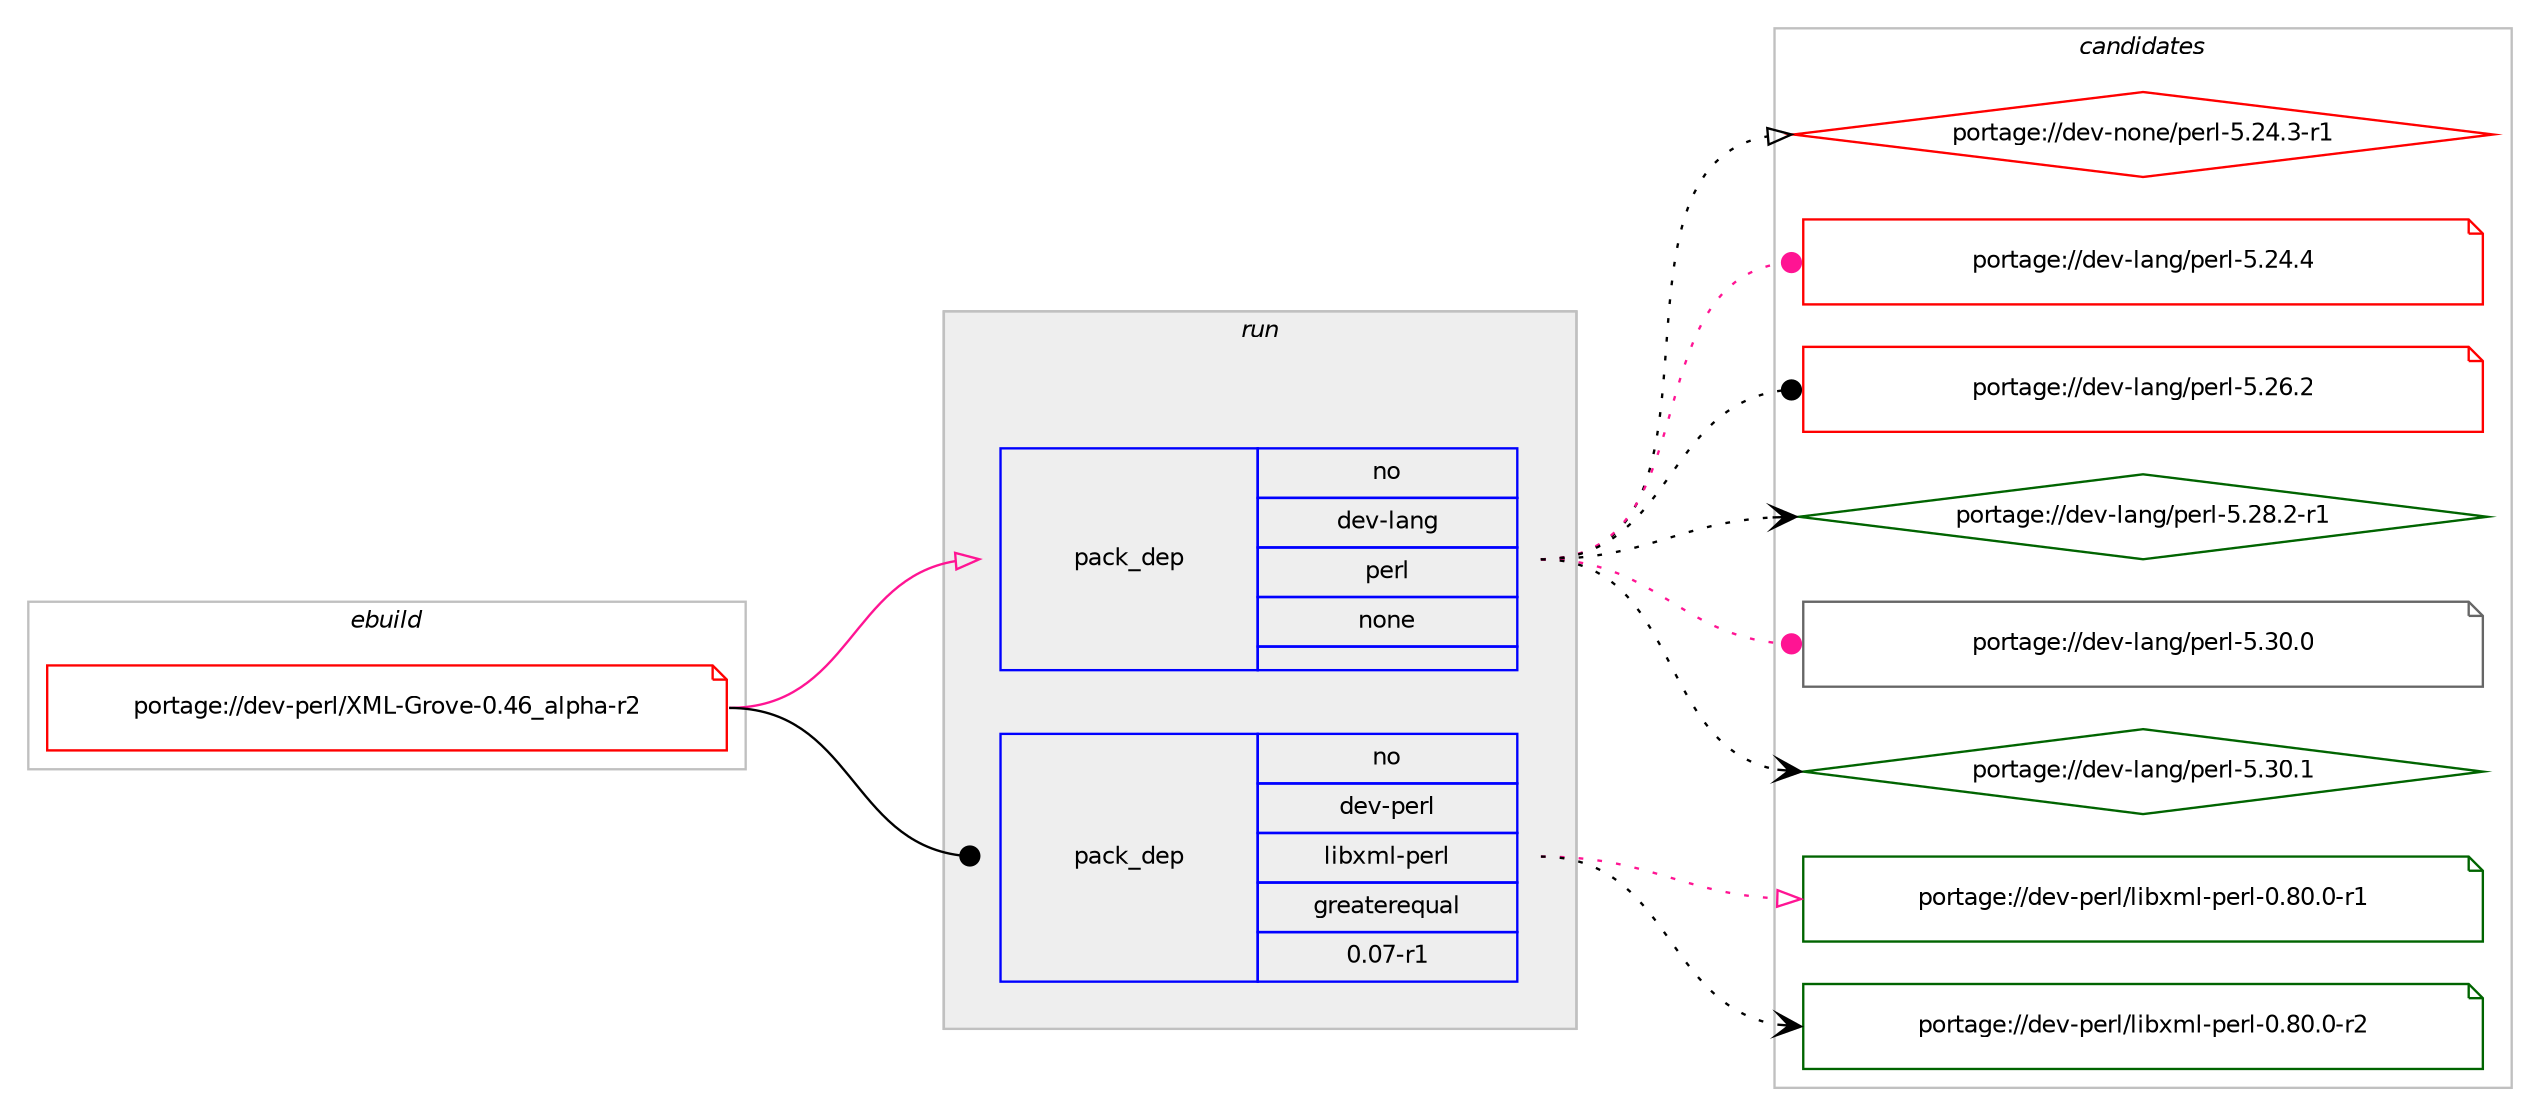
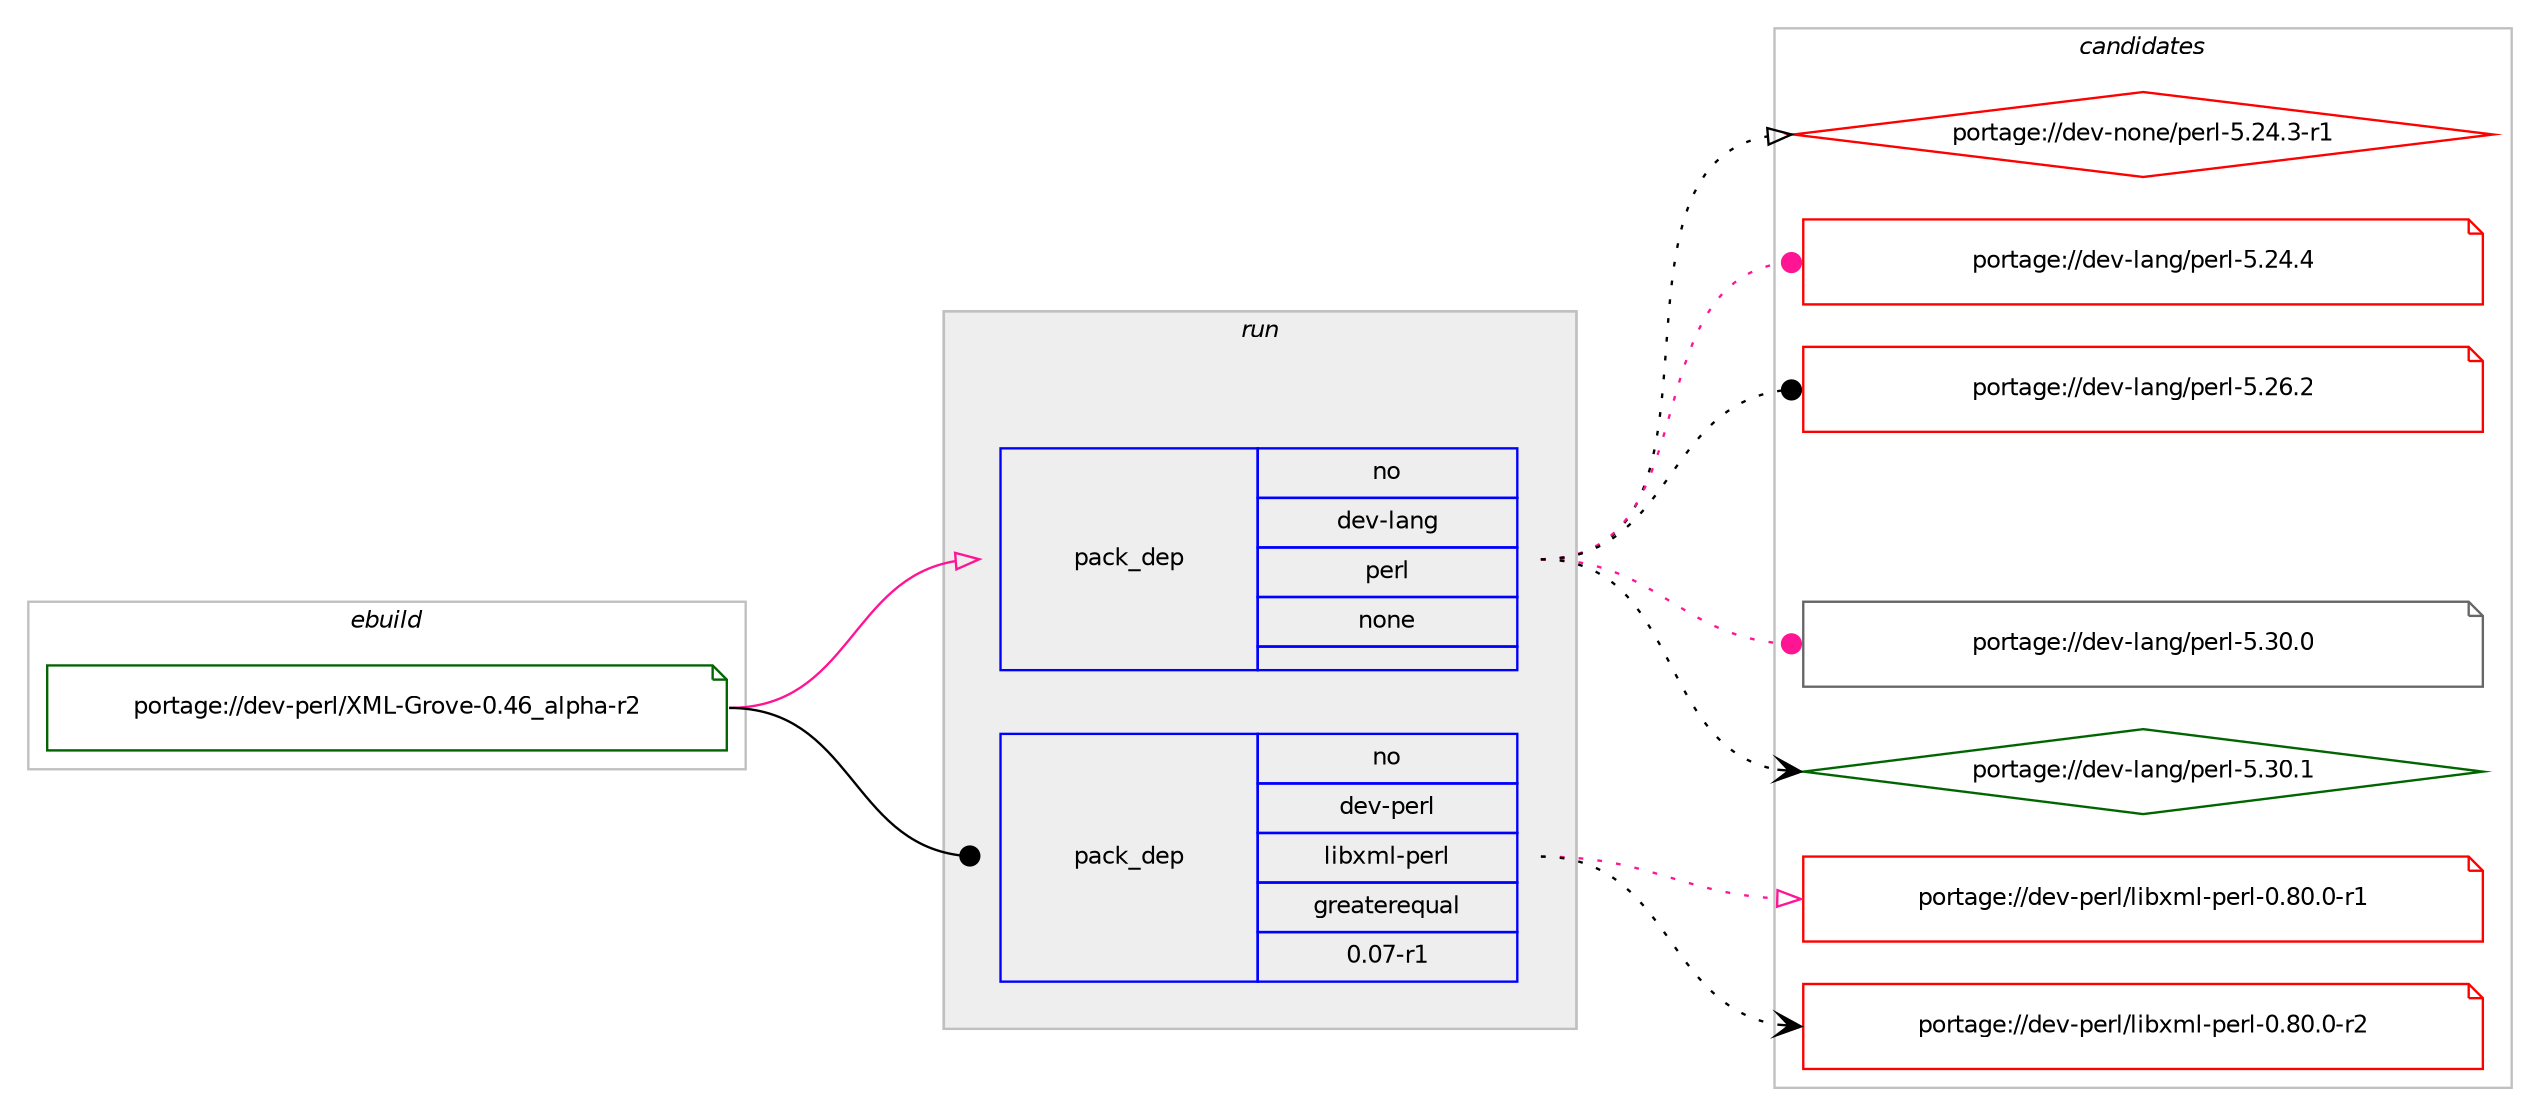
(2143, 517) -> none
(387, 708) -> (387, 708)
(2143, 899) -> (2143, 899)
(2143, 1026) -> (2143, 1026)
